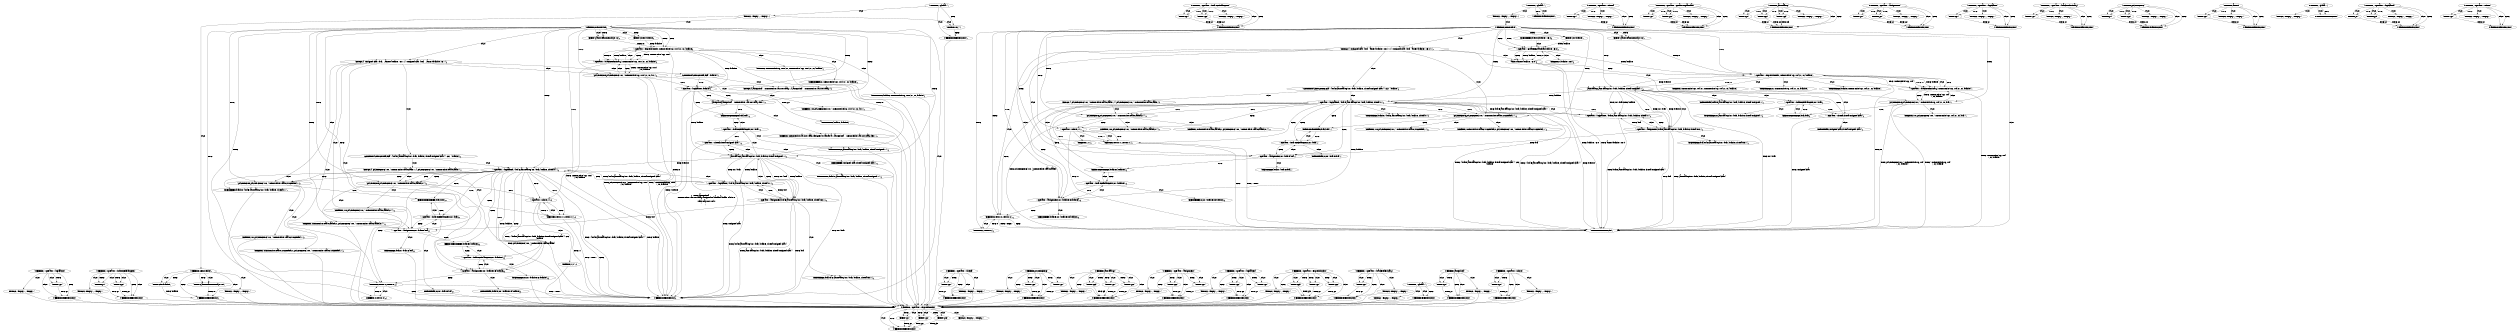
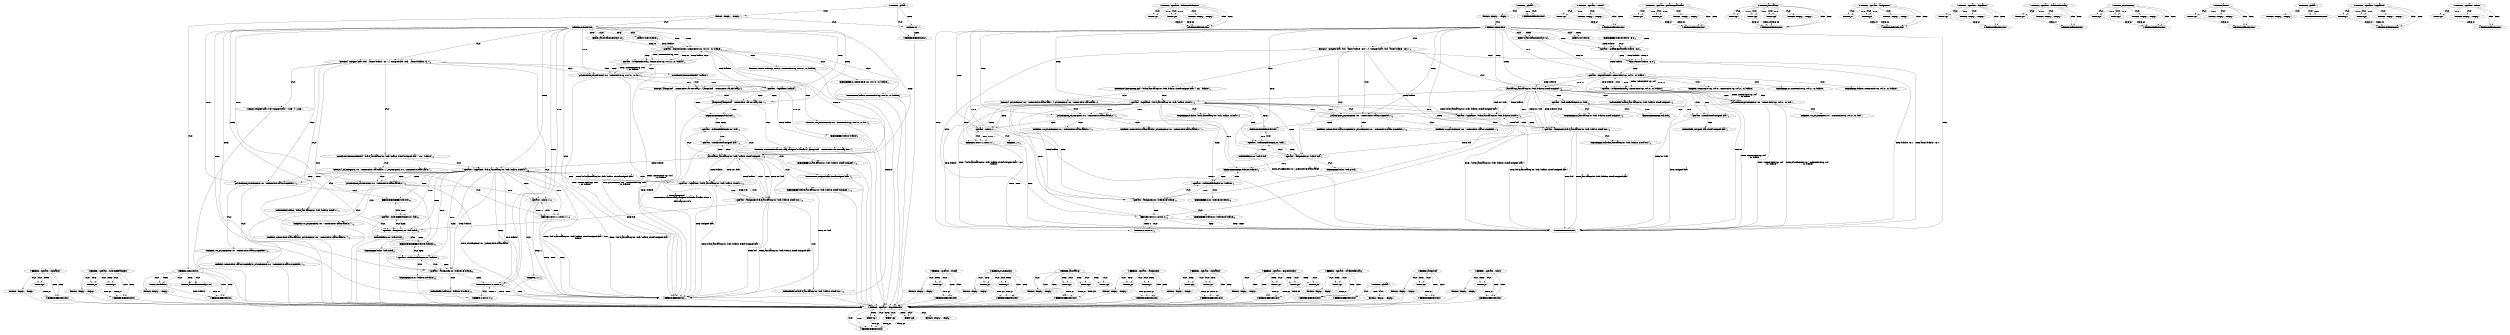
(1543, 58) -> none
(1562, 62) -> none
none -> (275, 109)
